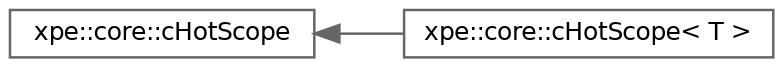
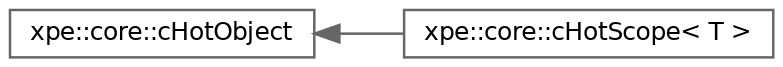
(162, 34) -> (162, 34)
